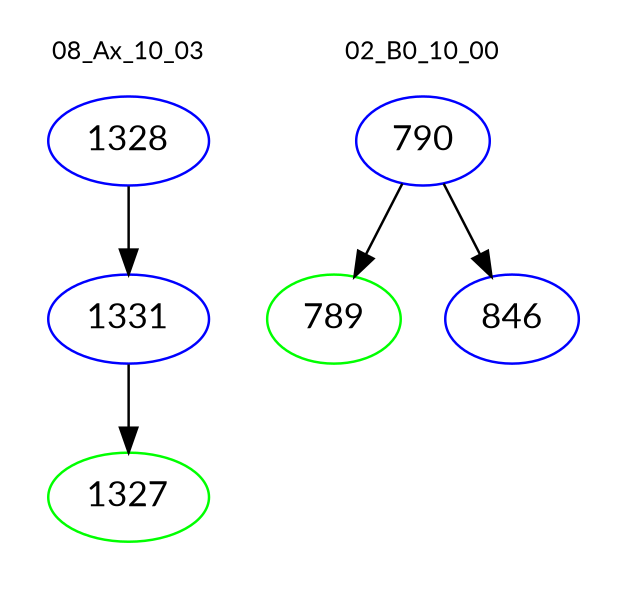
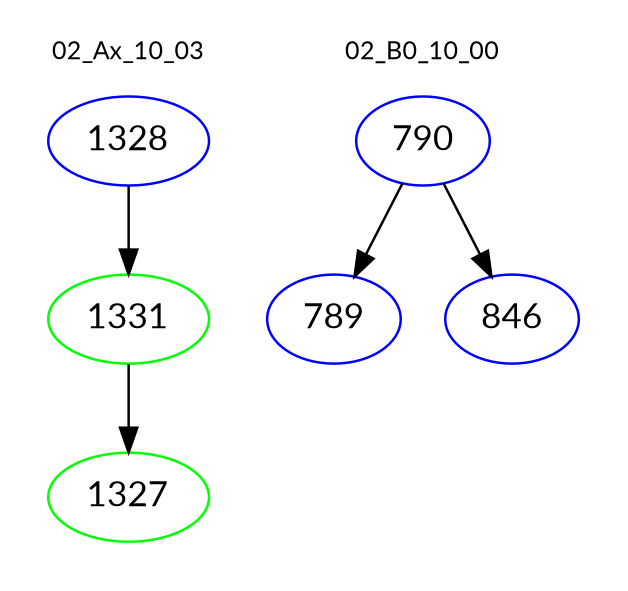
(129, 53) -> (129, 53)
(129, 319) -> (129, 319)
(334, 319) -> (334, 319)
